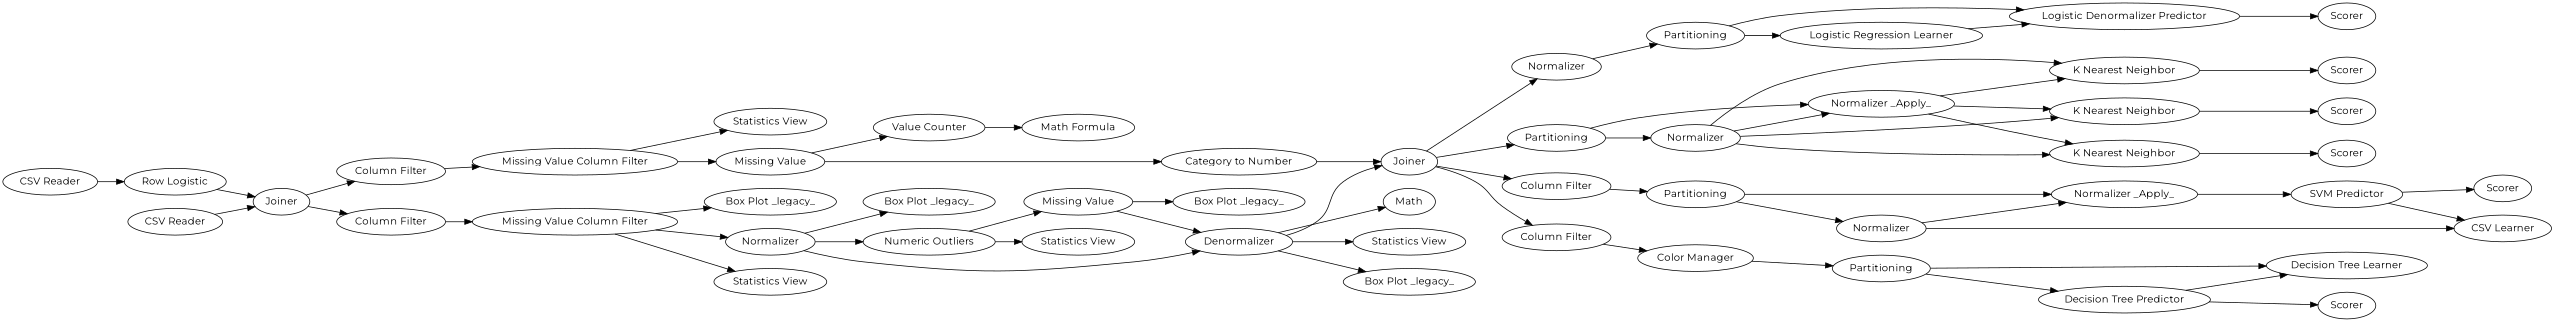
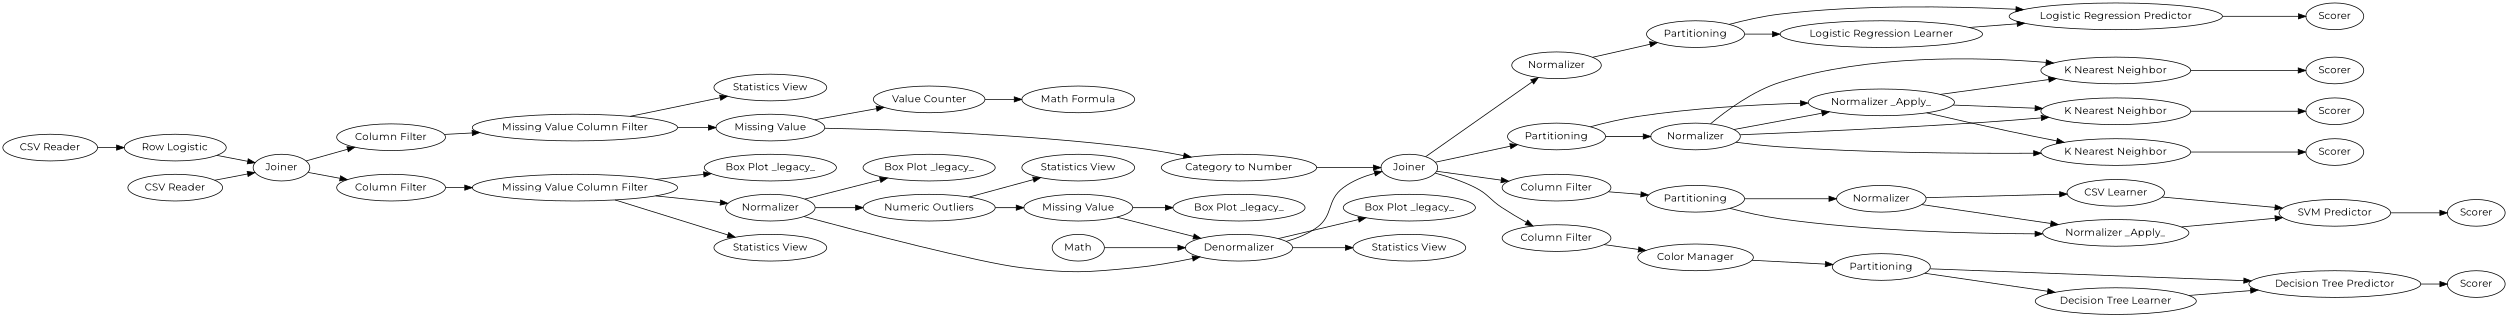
(2124, 16) -> (2116, 16)
(2423, 211) -> (2219, 202)
(1328, 221) -> (1141, 248)
(2233, 283) -> (2220, 293)
